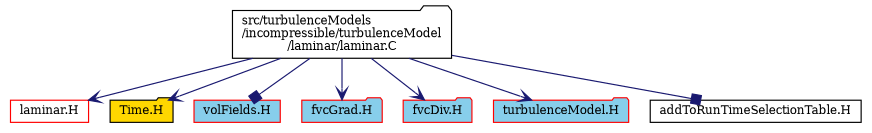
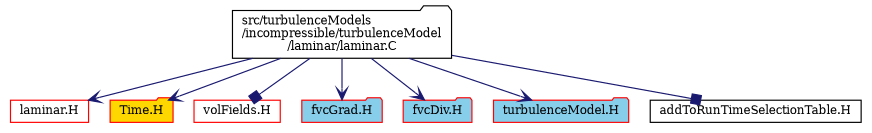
(142, 111) -> (142, 111)
(237, 111) -> (237, 111)
